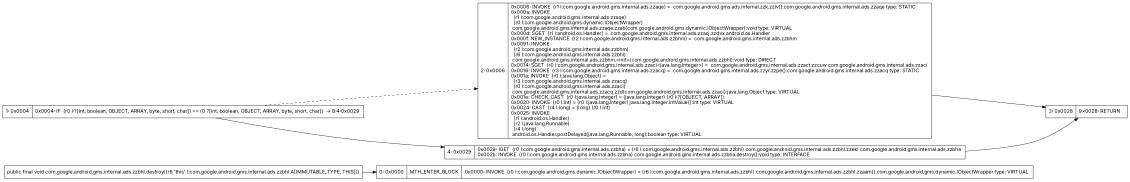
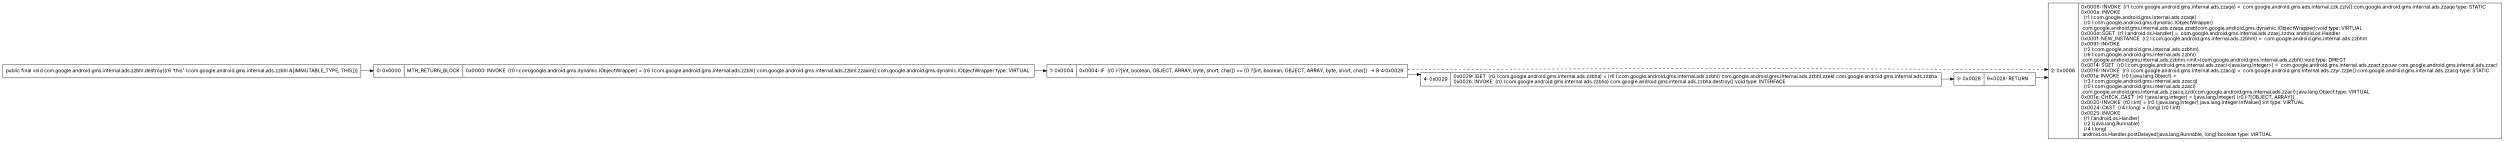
none -> (1039, 71)
(987, 101) -> (2040, 78)
(434, 172) -> (434, 71)
